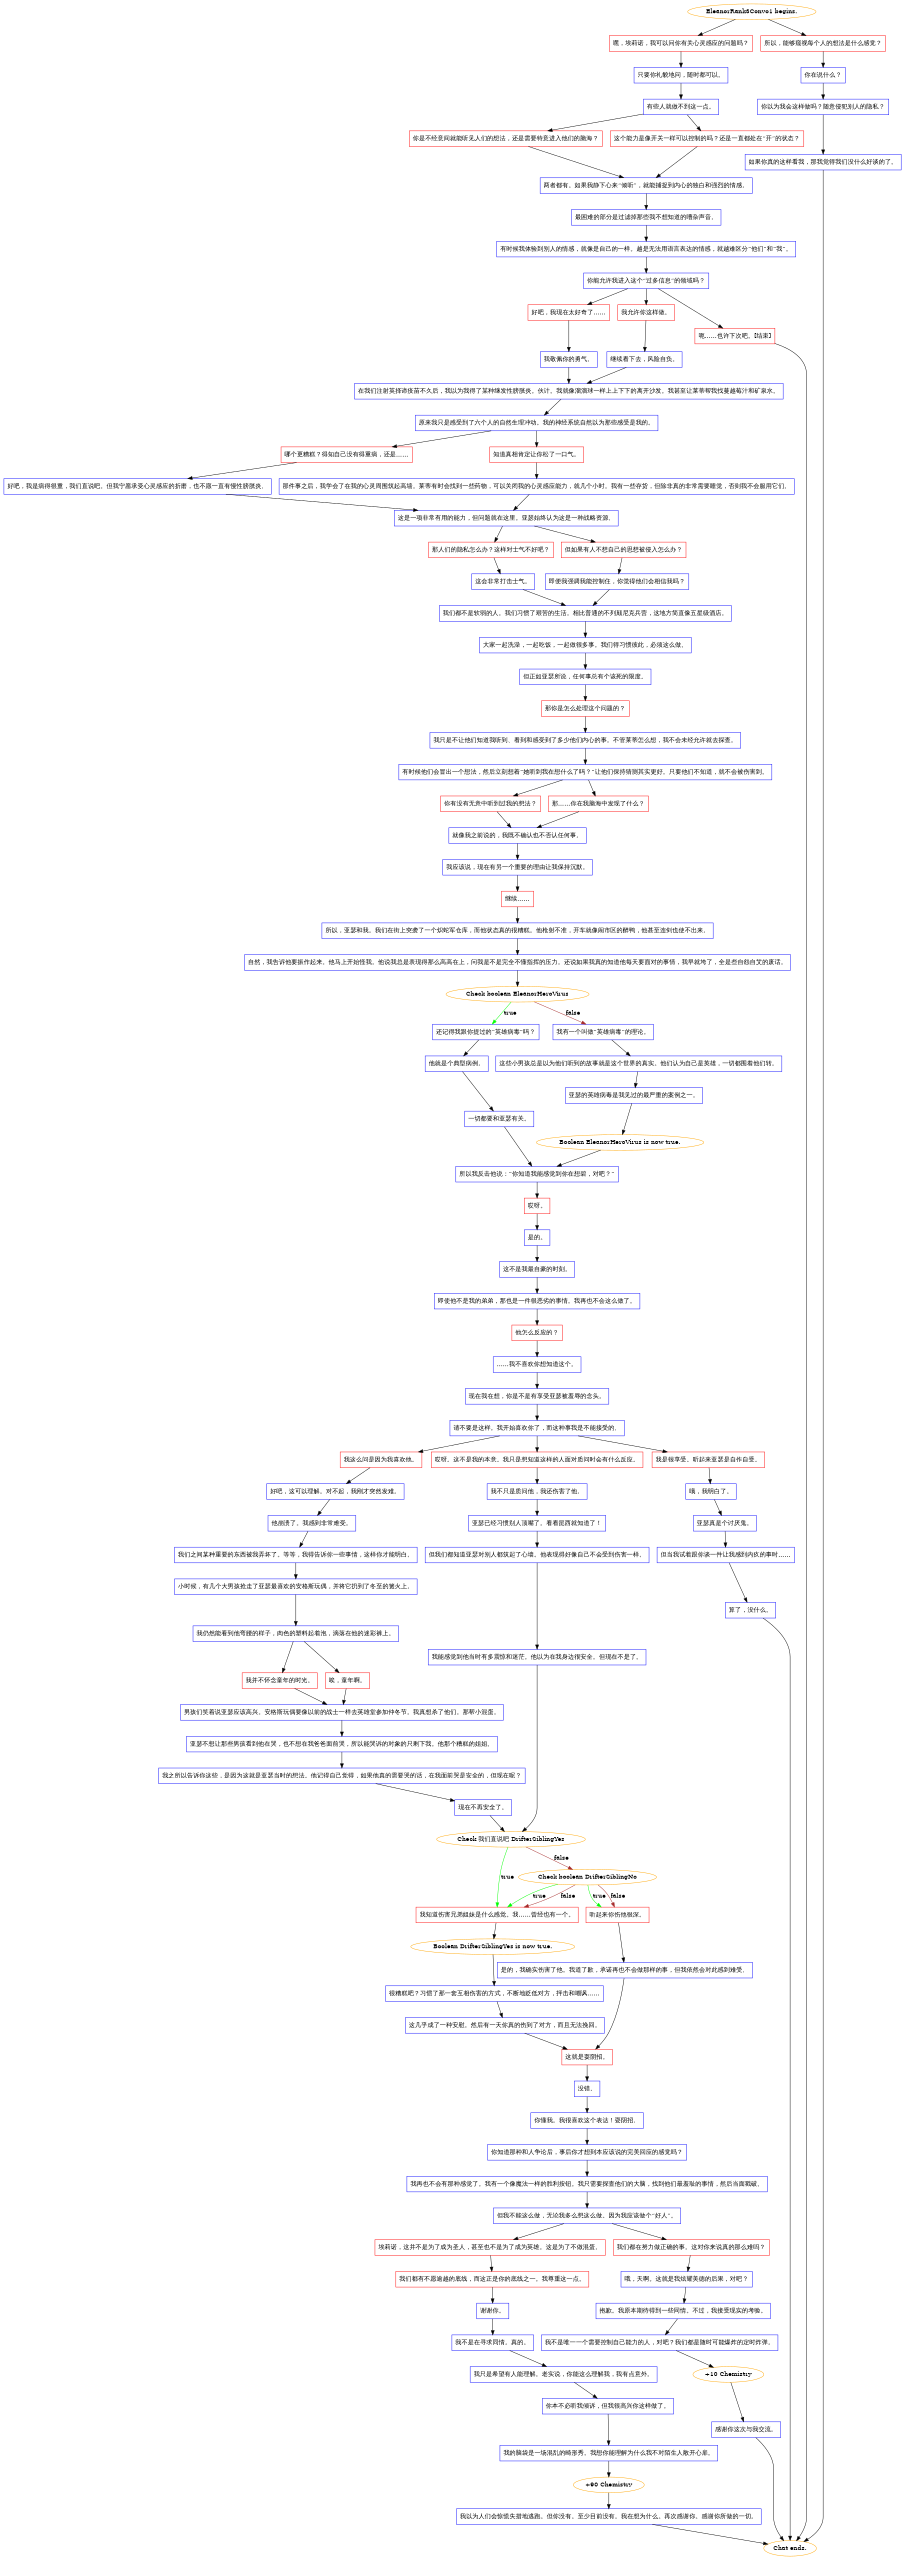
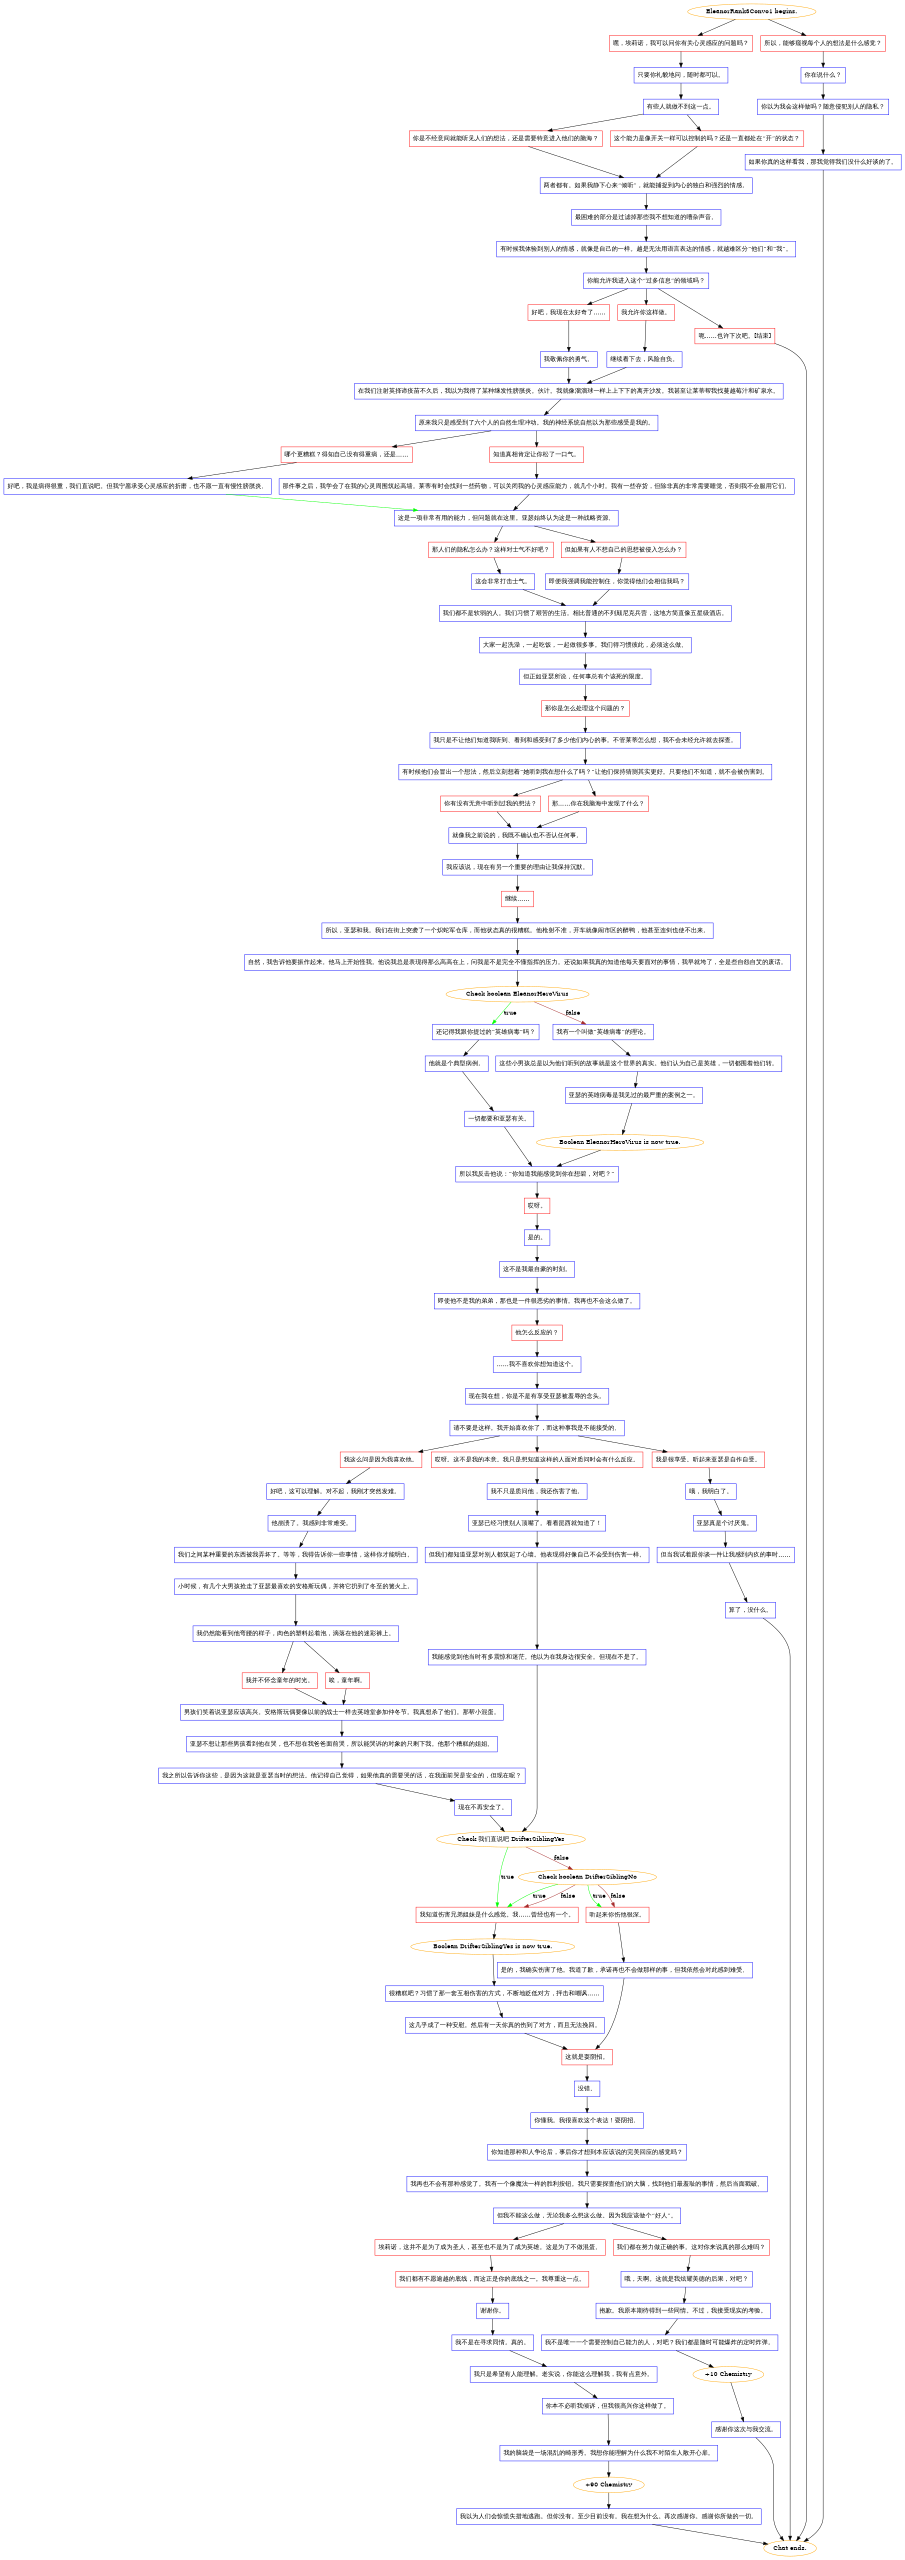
(320, 502) -> (320, 502)
